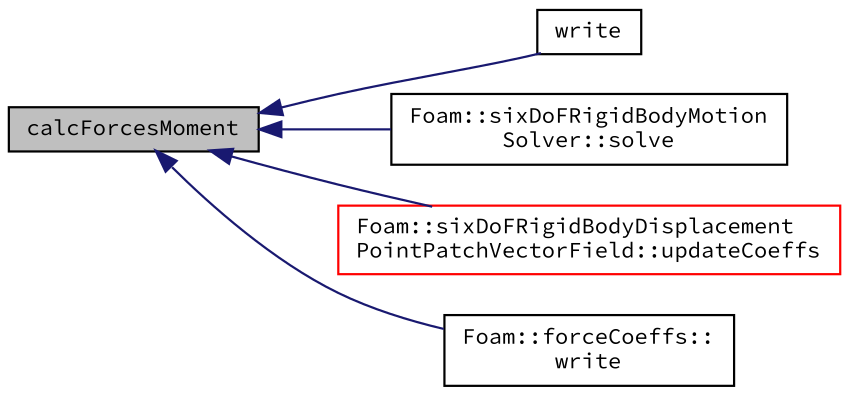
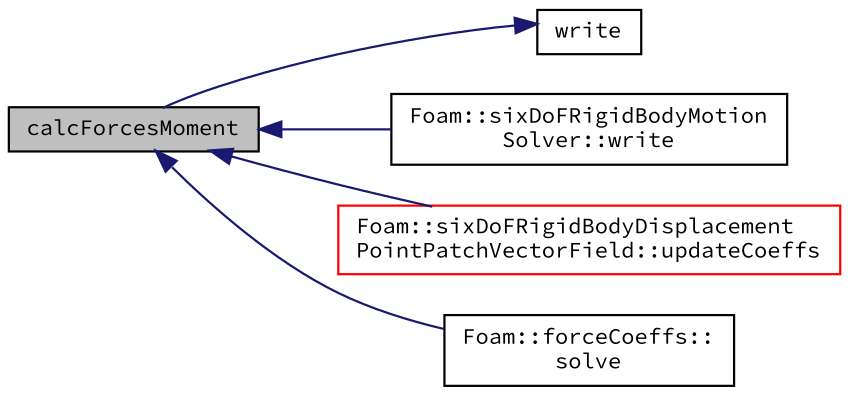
(411, 79) -> (336, 55)
(589, 129) -> (589, 129)
(589, 350) -> (589, 350)
